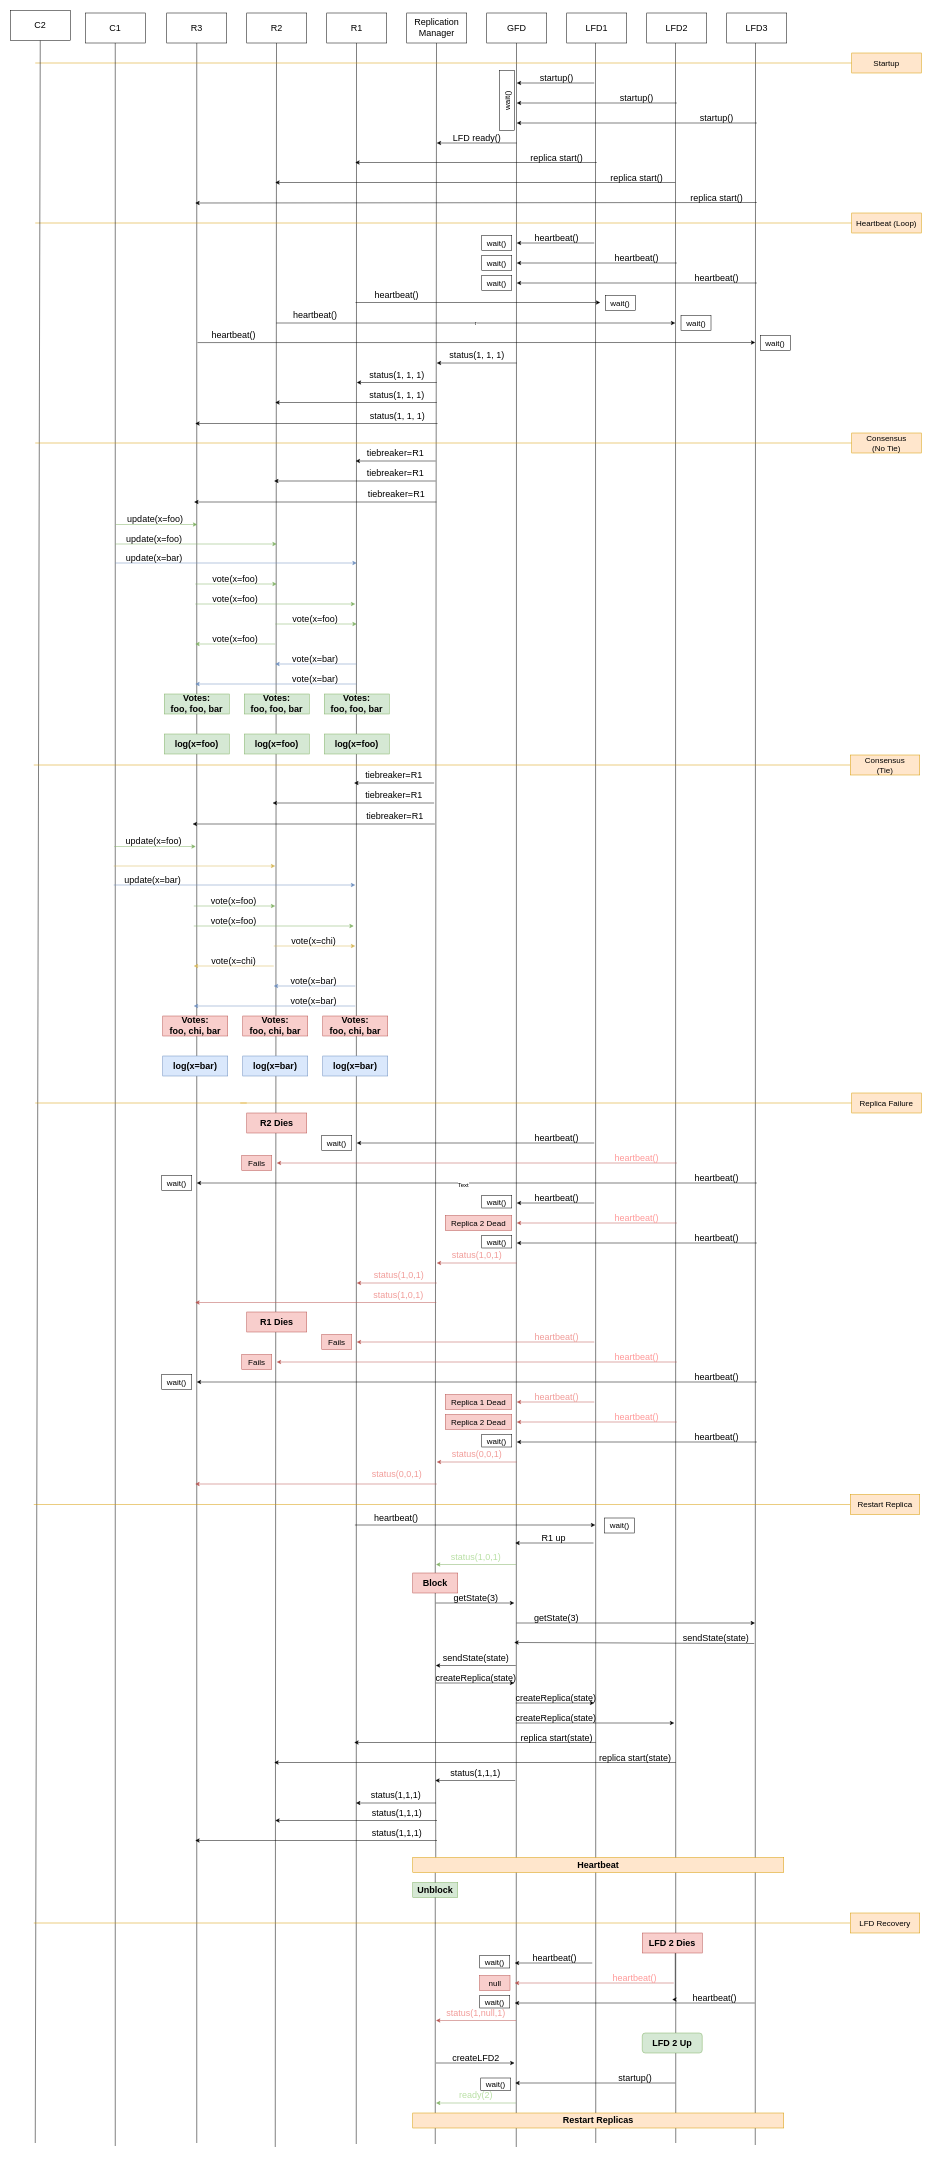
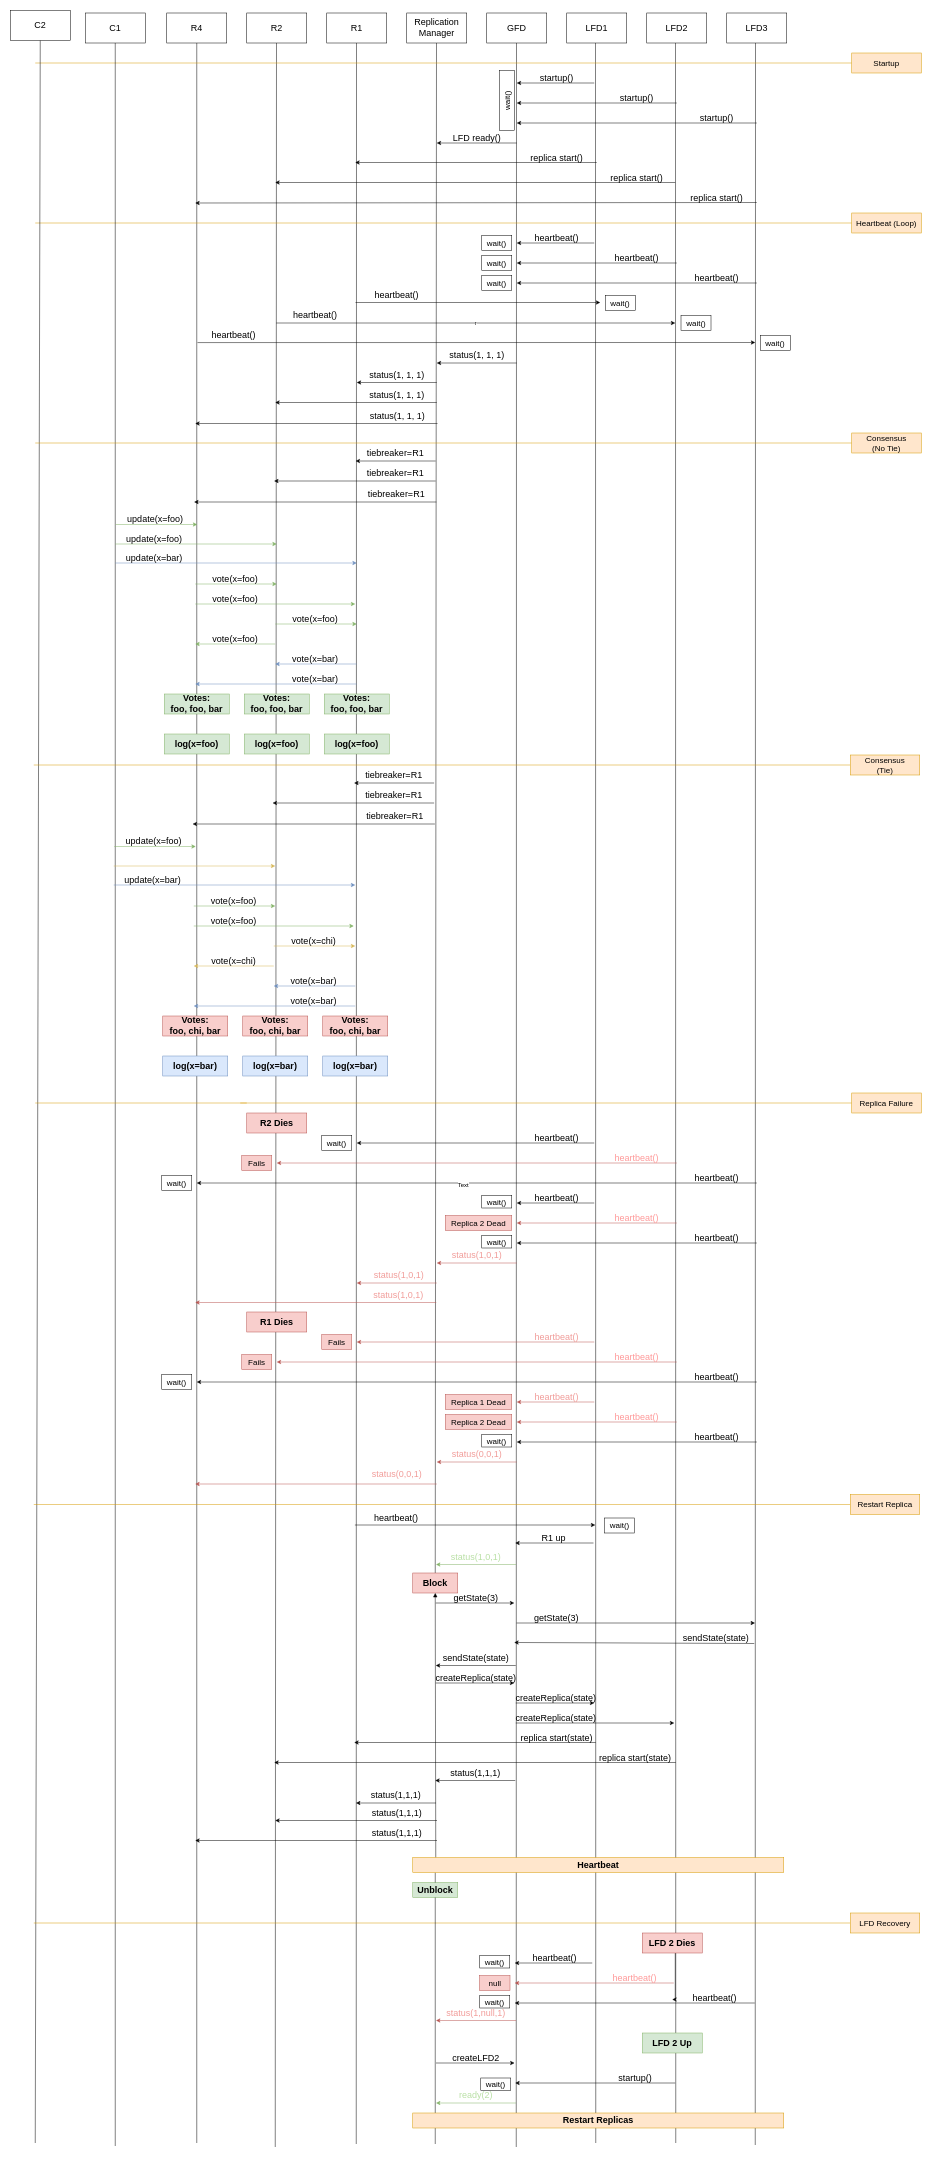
(197, 28) -> (197, 28)
(435, 1596) -> (435, 1598)
(672, 2043) -> (672, 2043)
